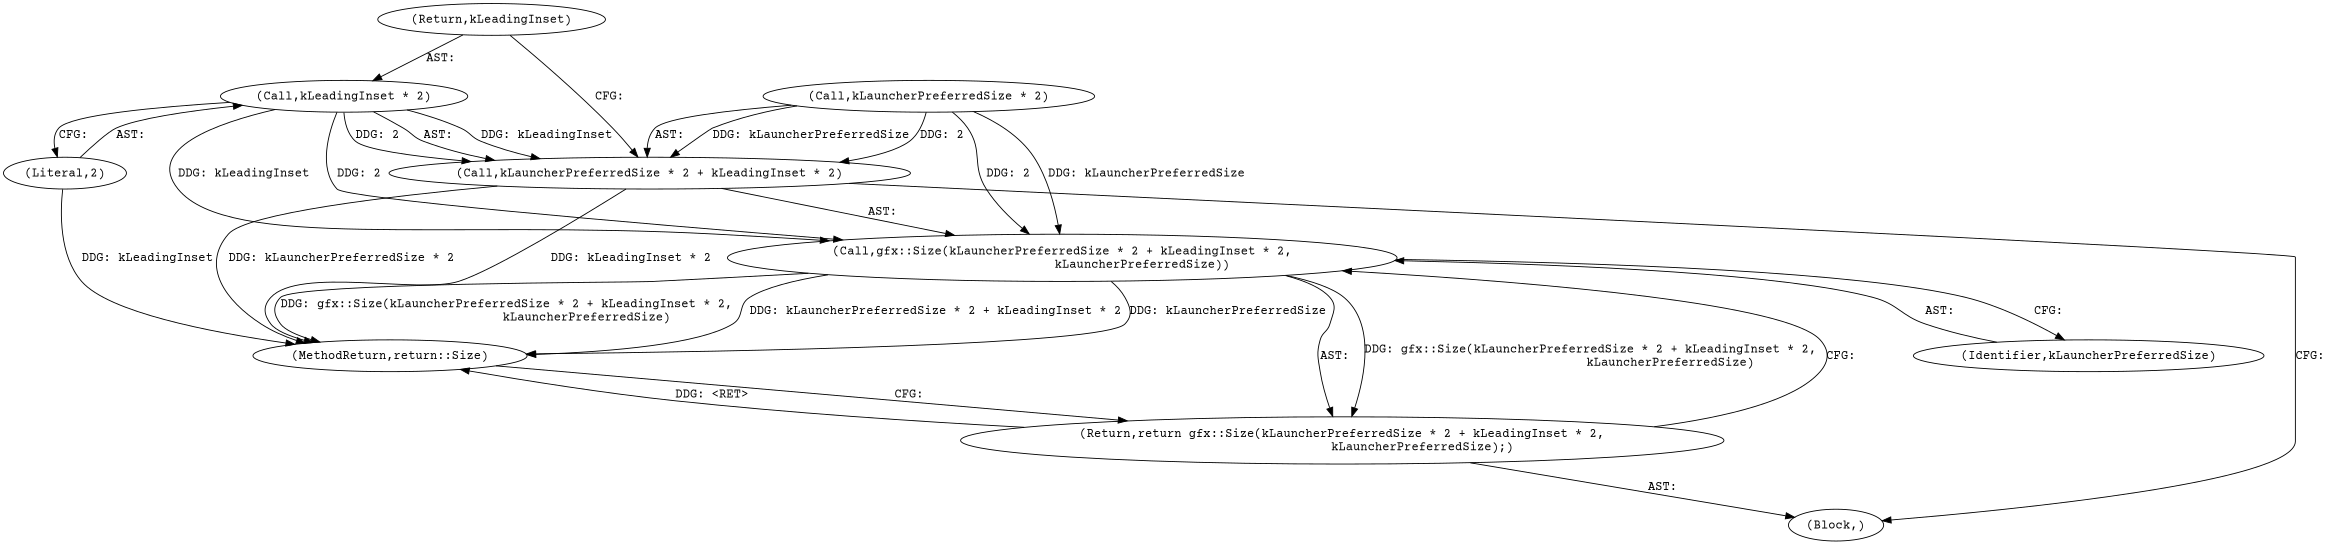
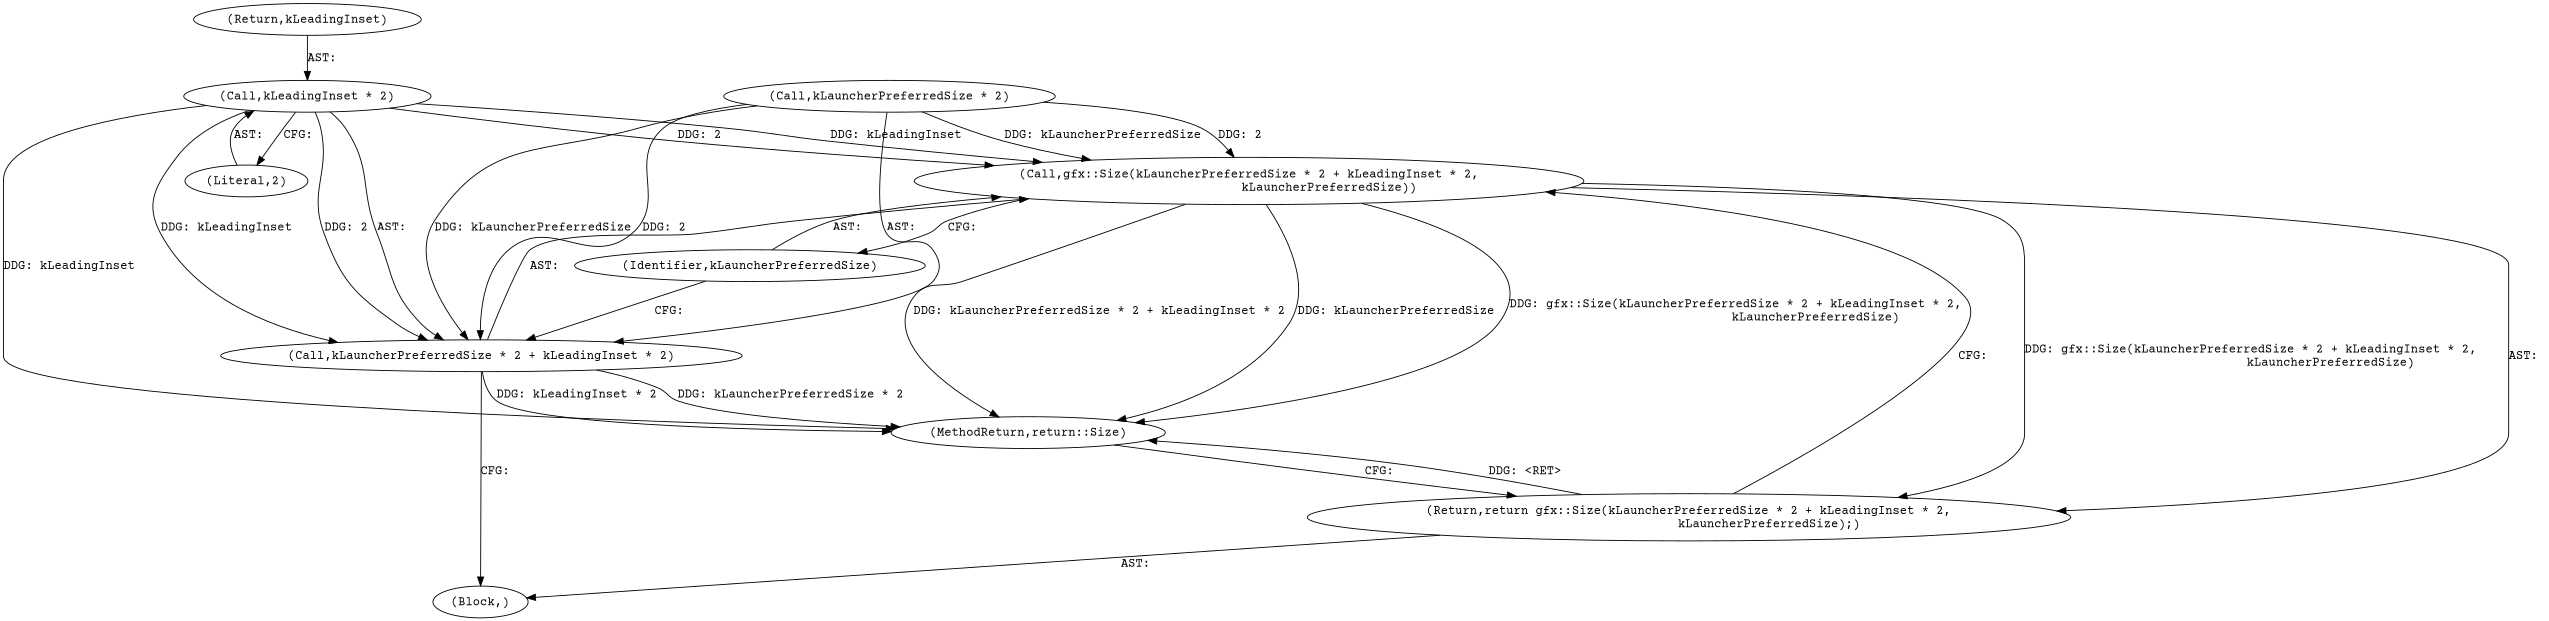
(573, 90) -> (620, 309)
(134, 310) -> (241, 399)
